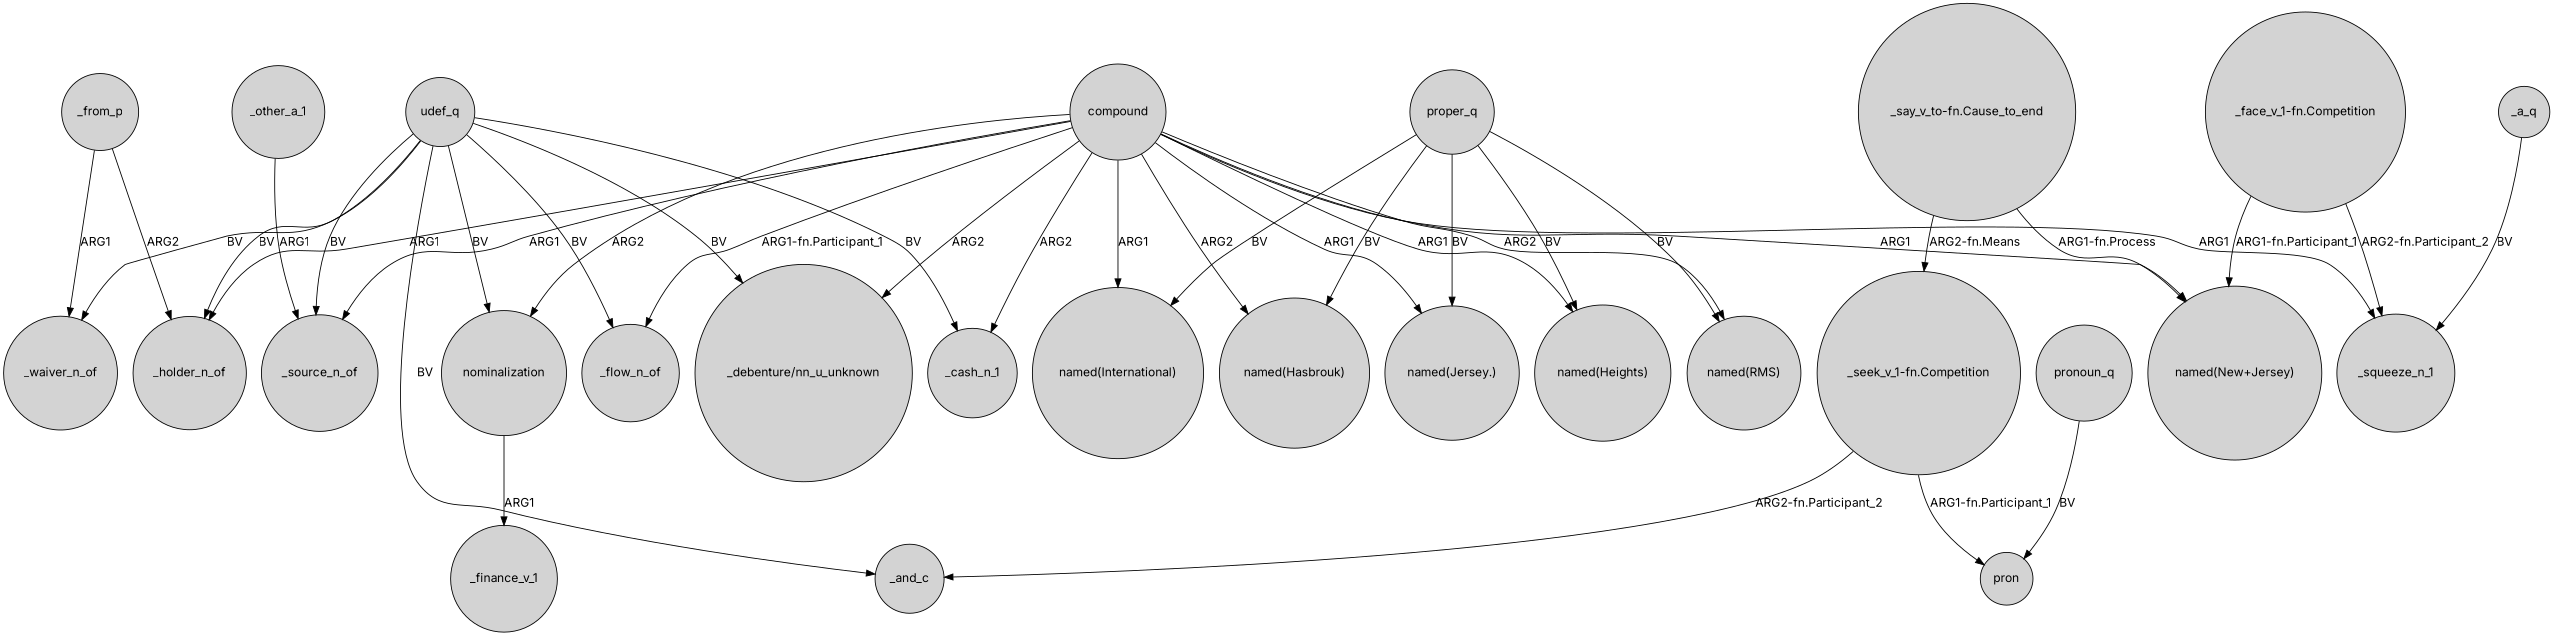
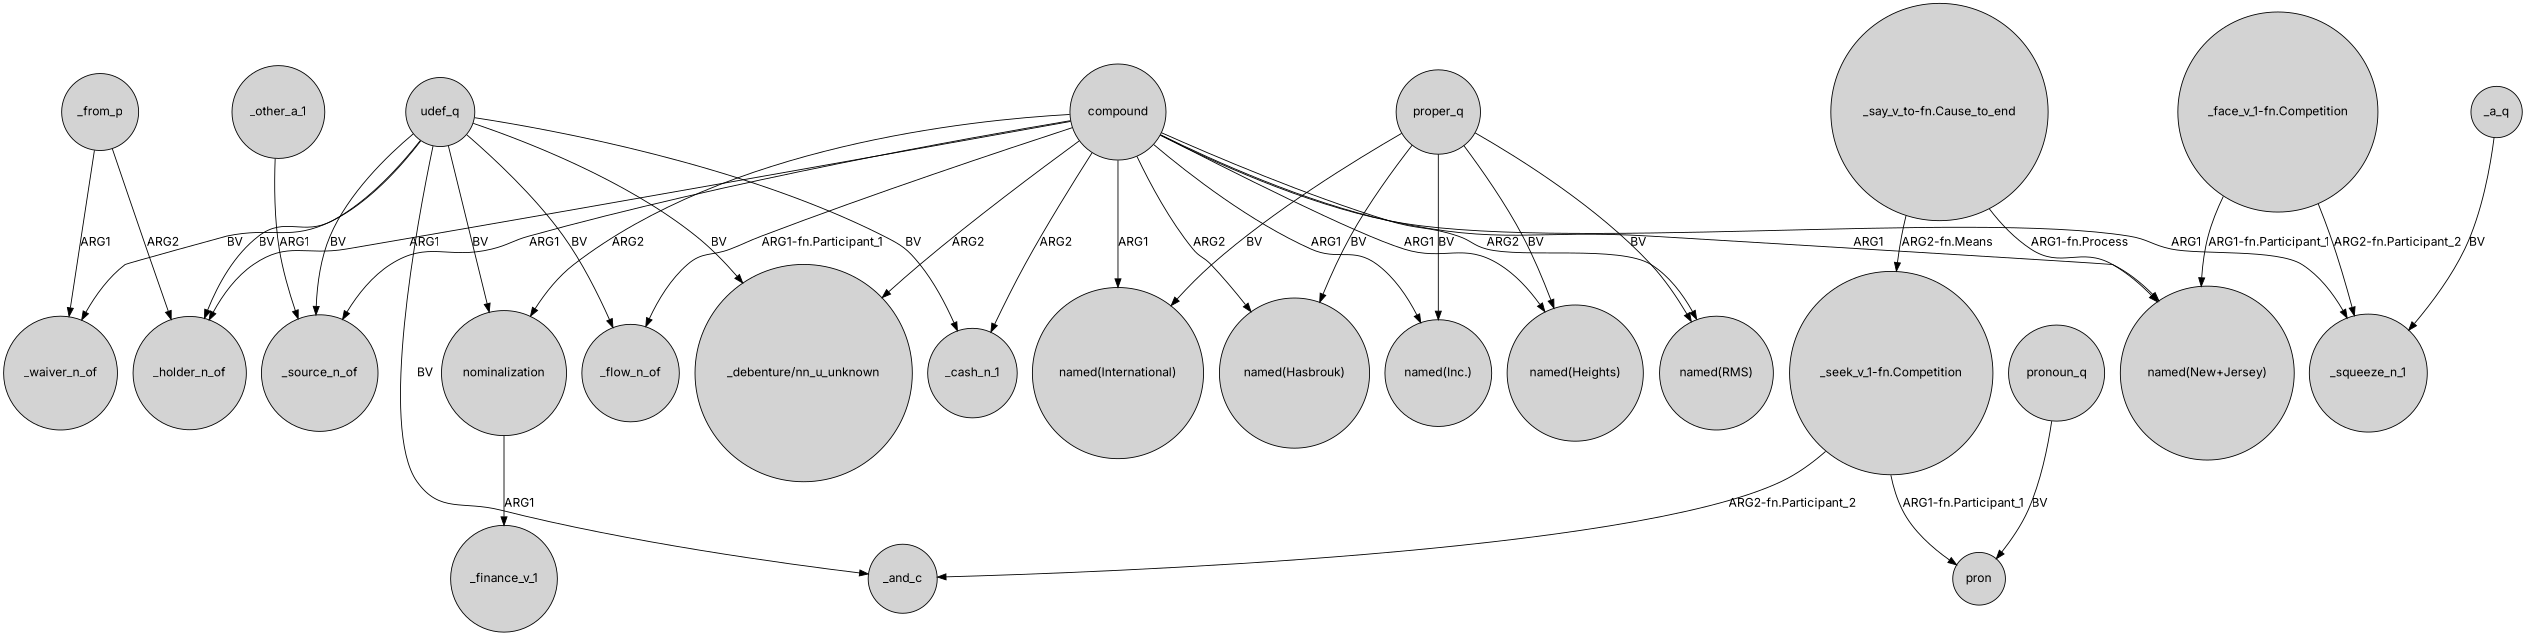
(1452, 373) -> (1438, 373)
